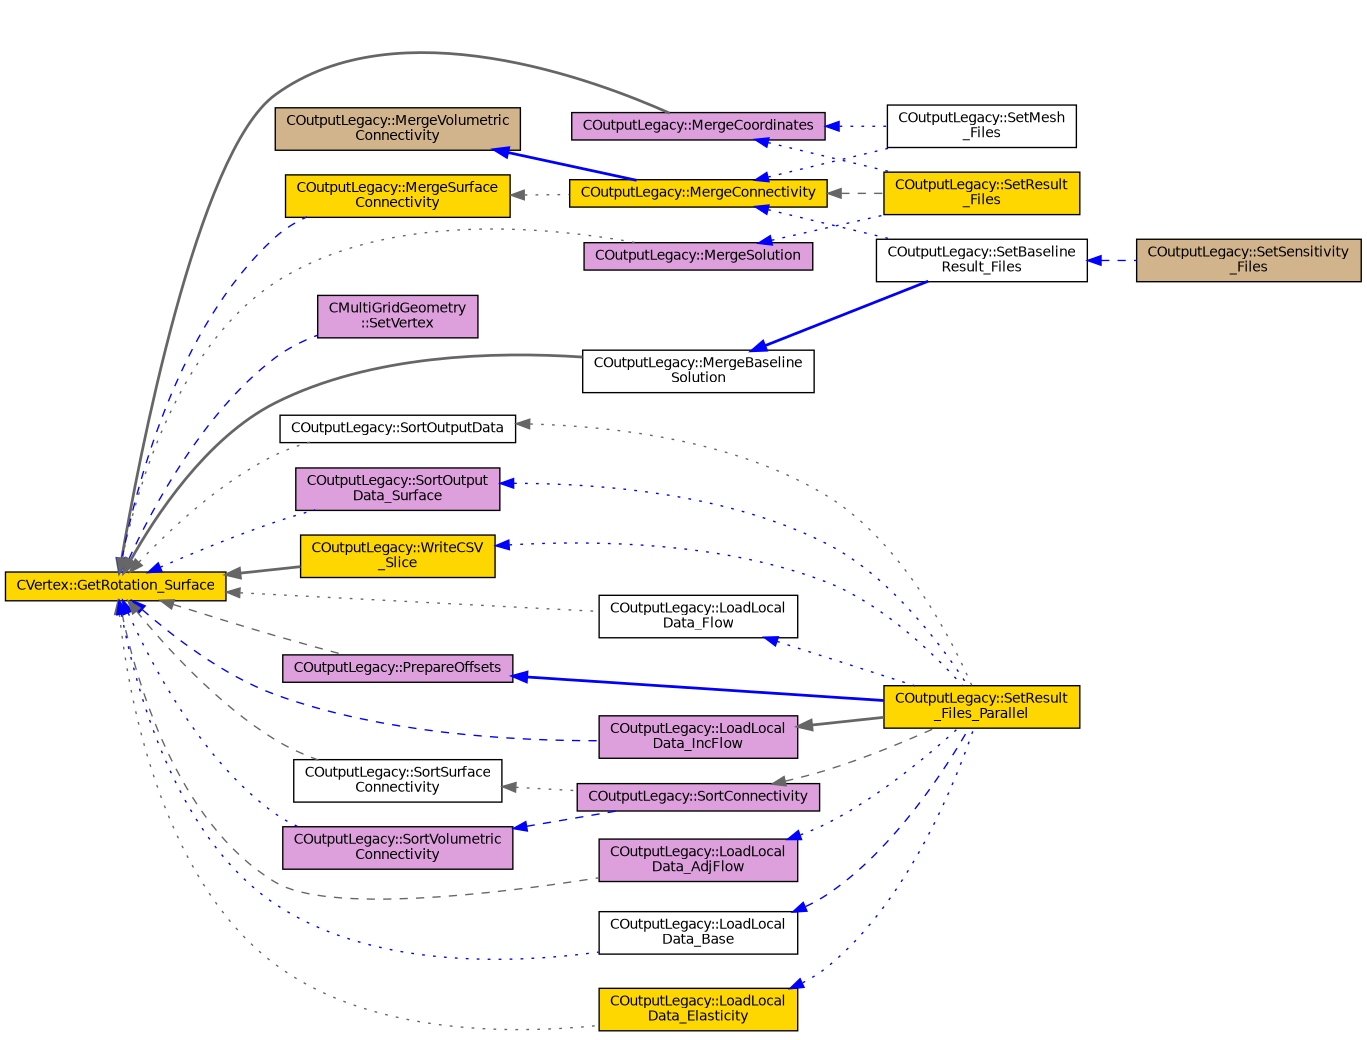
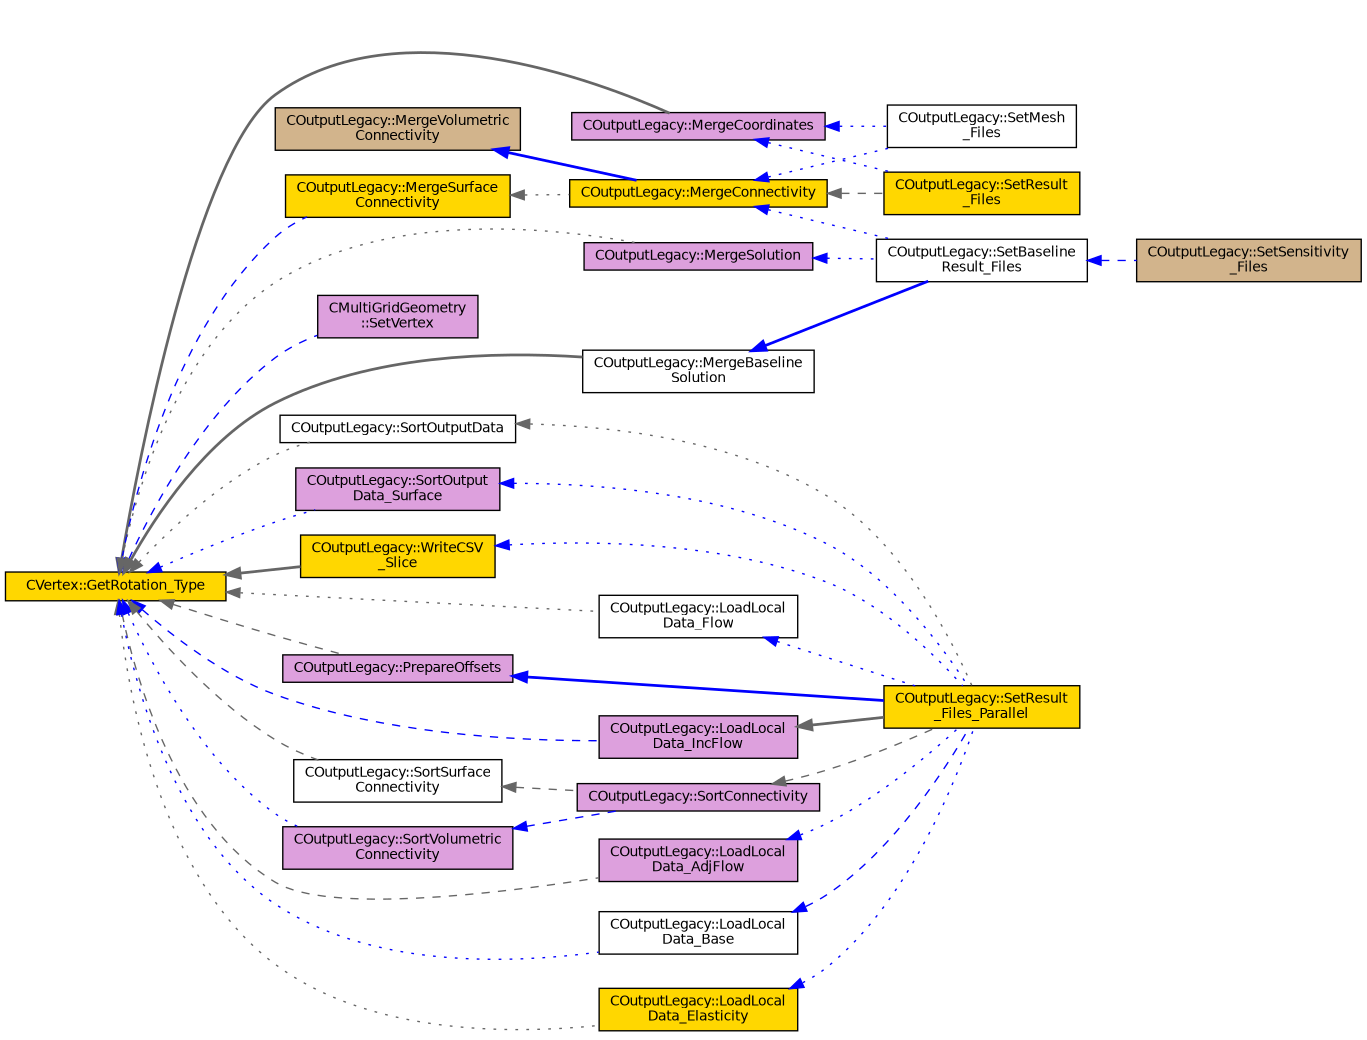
(816, 230) -> (852, 259)
(116, 586) -> (116, 586)
(546, 789) -> (546, 789)
